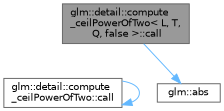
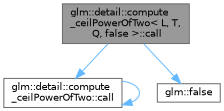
none -> (95, 57)
(189, 93) -> (189, 93)
